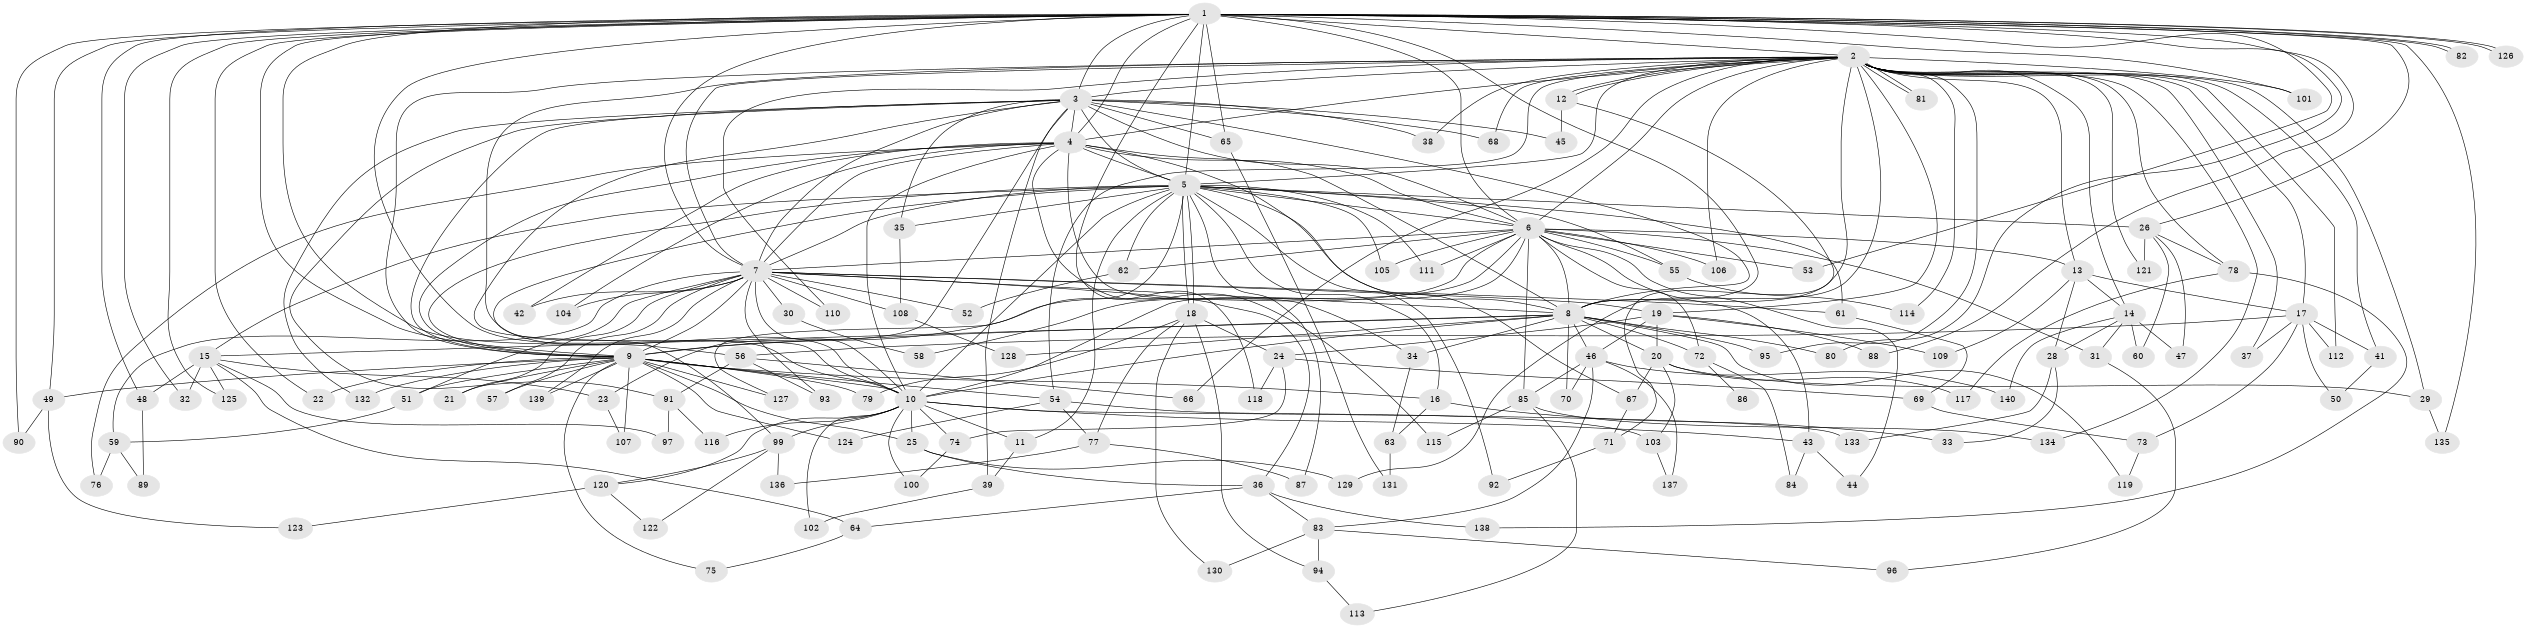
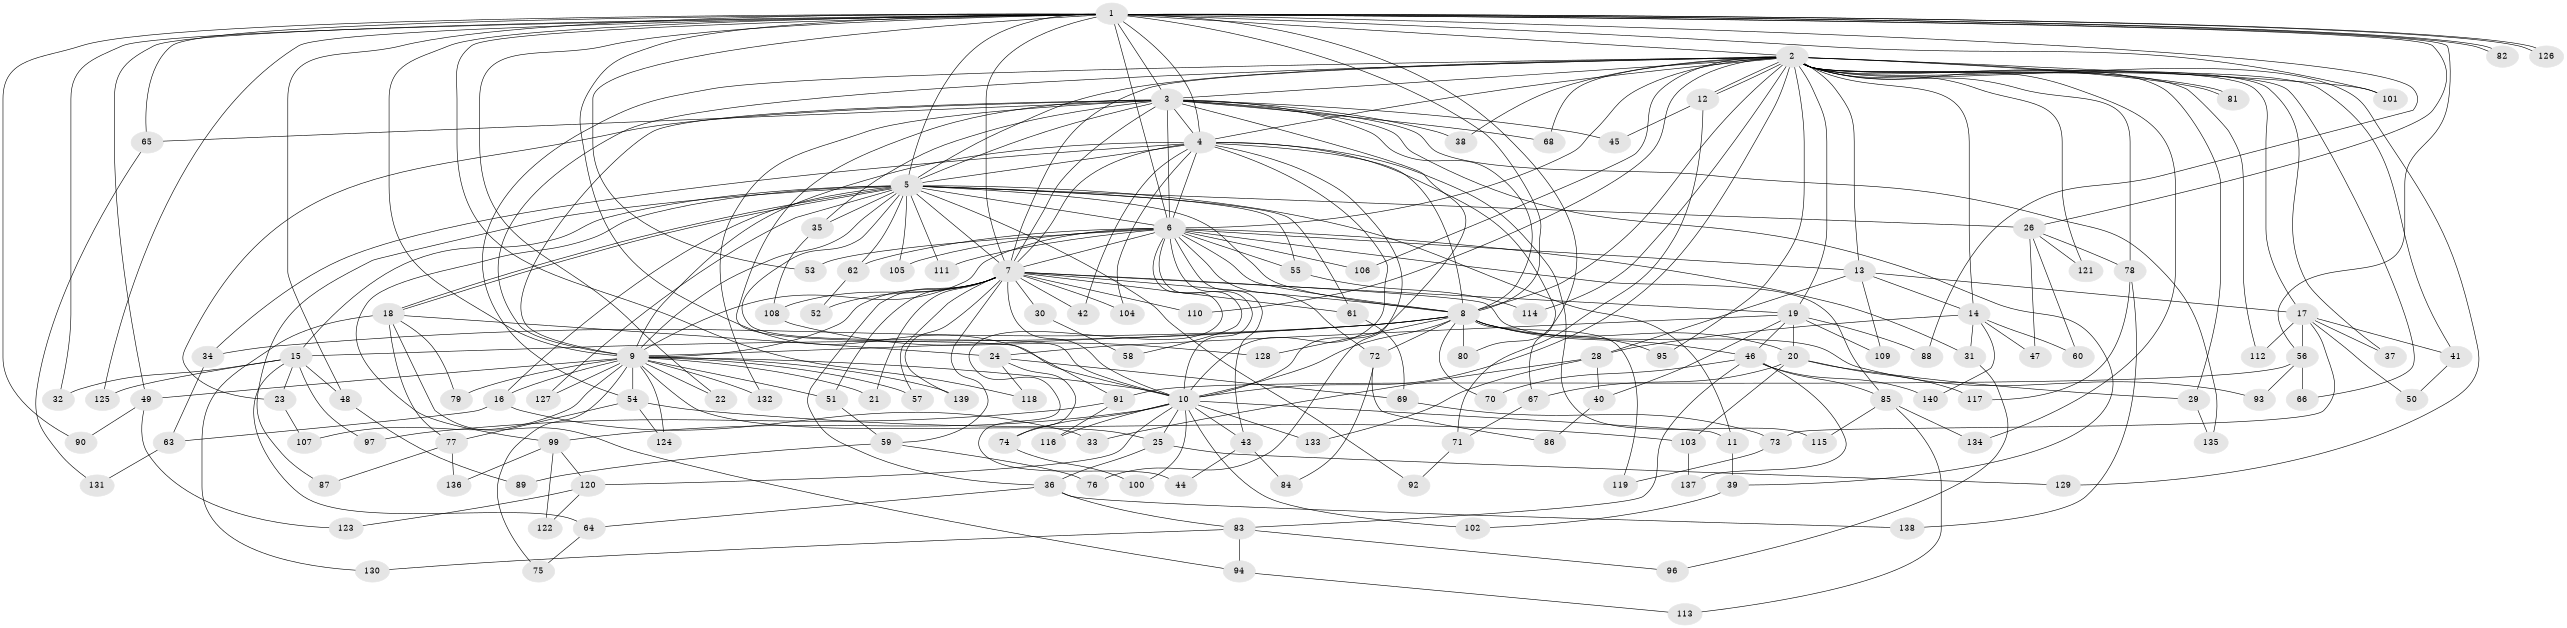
(2412, 52) -> (1763, 180)
none -> (1599, 400)
